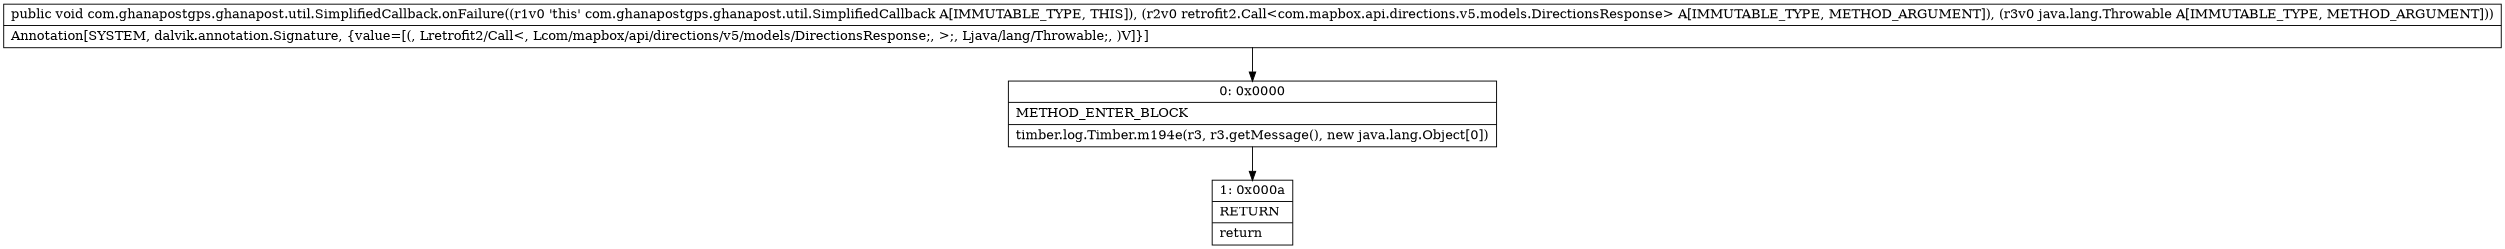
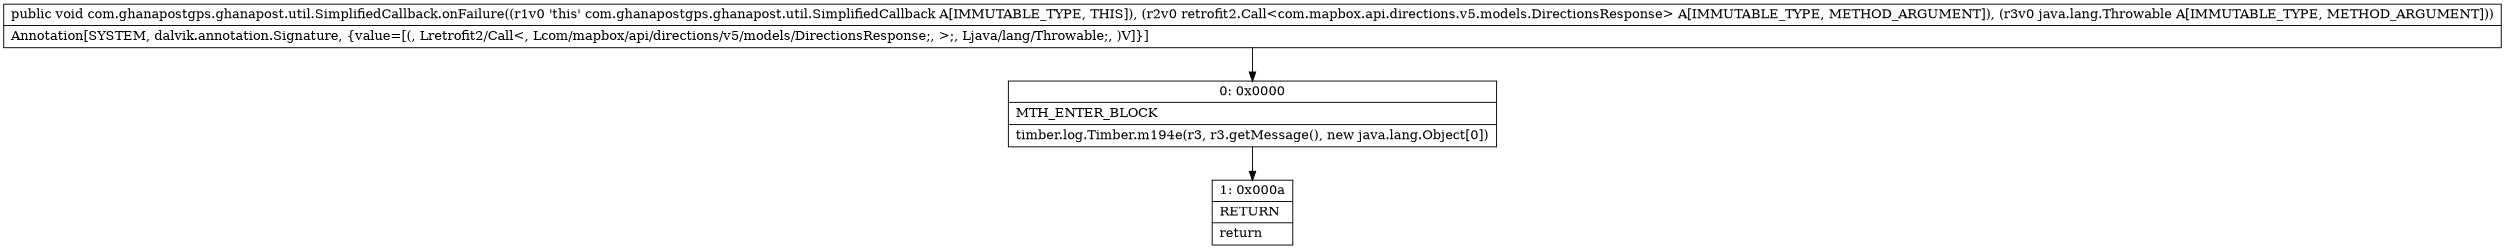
(1102, 113) -> (1087, 113)
